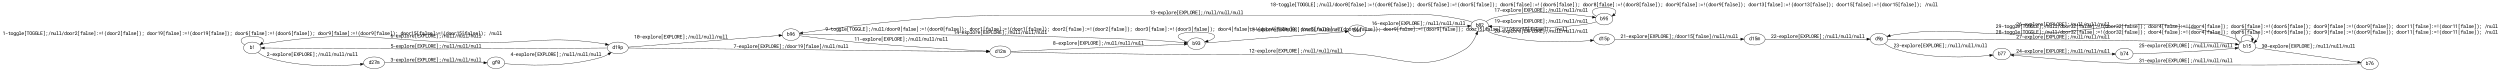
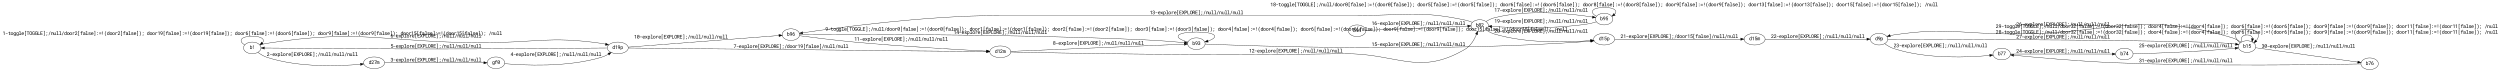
(1275, 37) -> (1398, 48)
